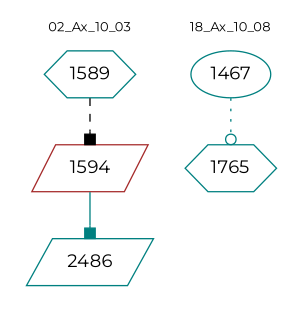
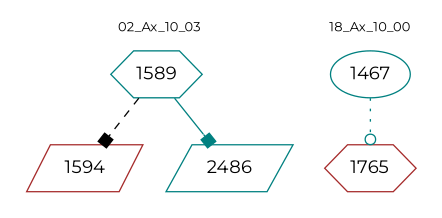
(231, 28) -> (370, 28)
(231, 168) -> (370, 168)
(90, 209) -> (189, 116)
